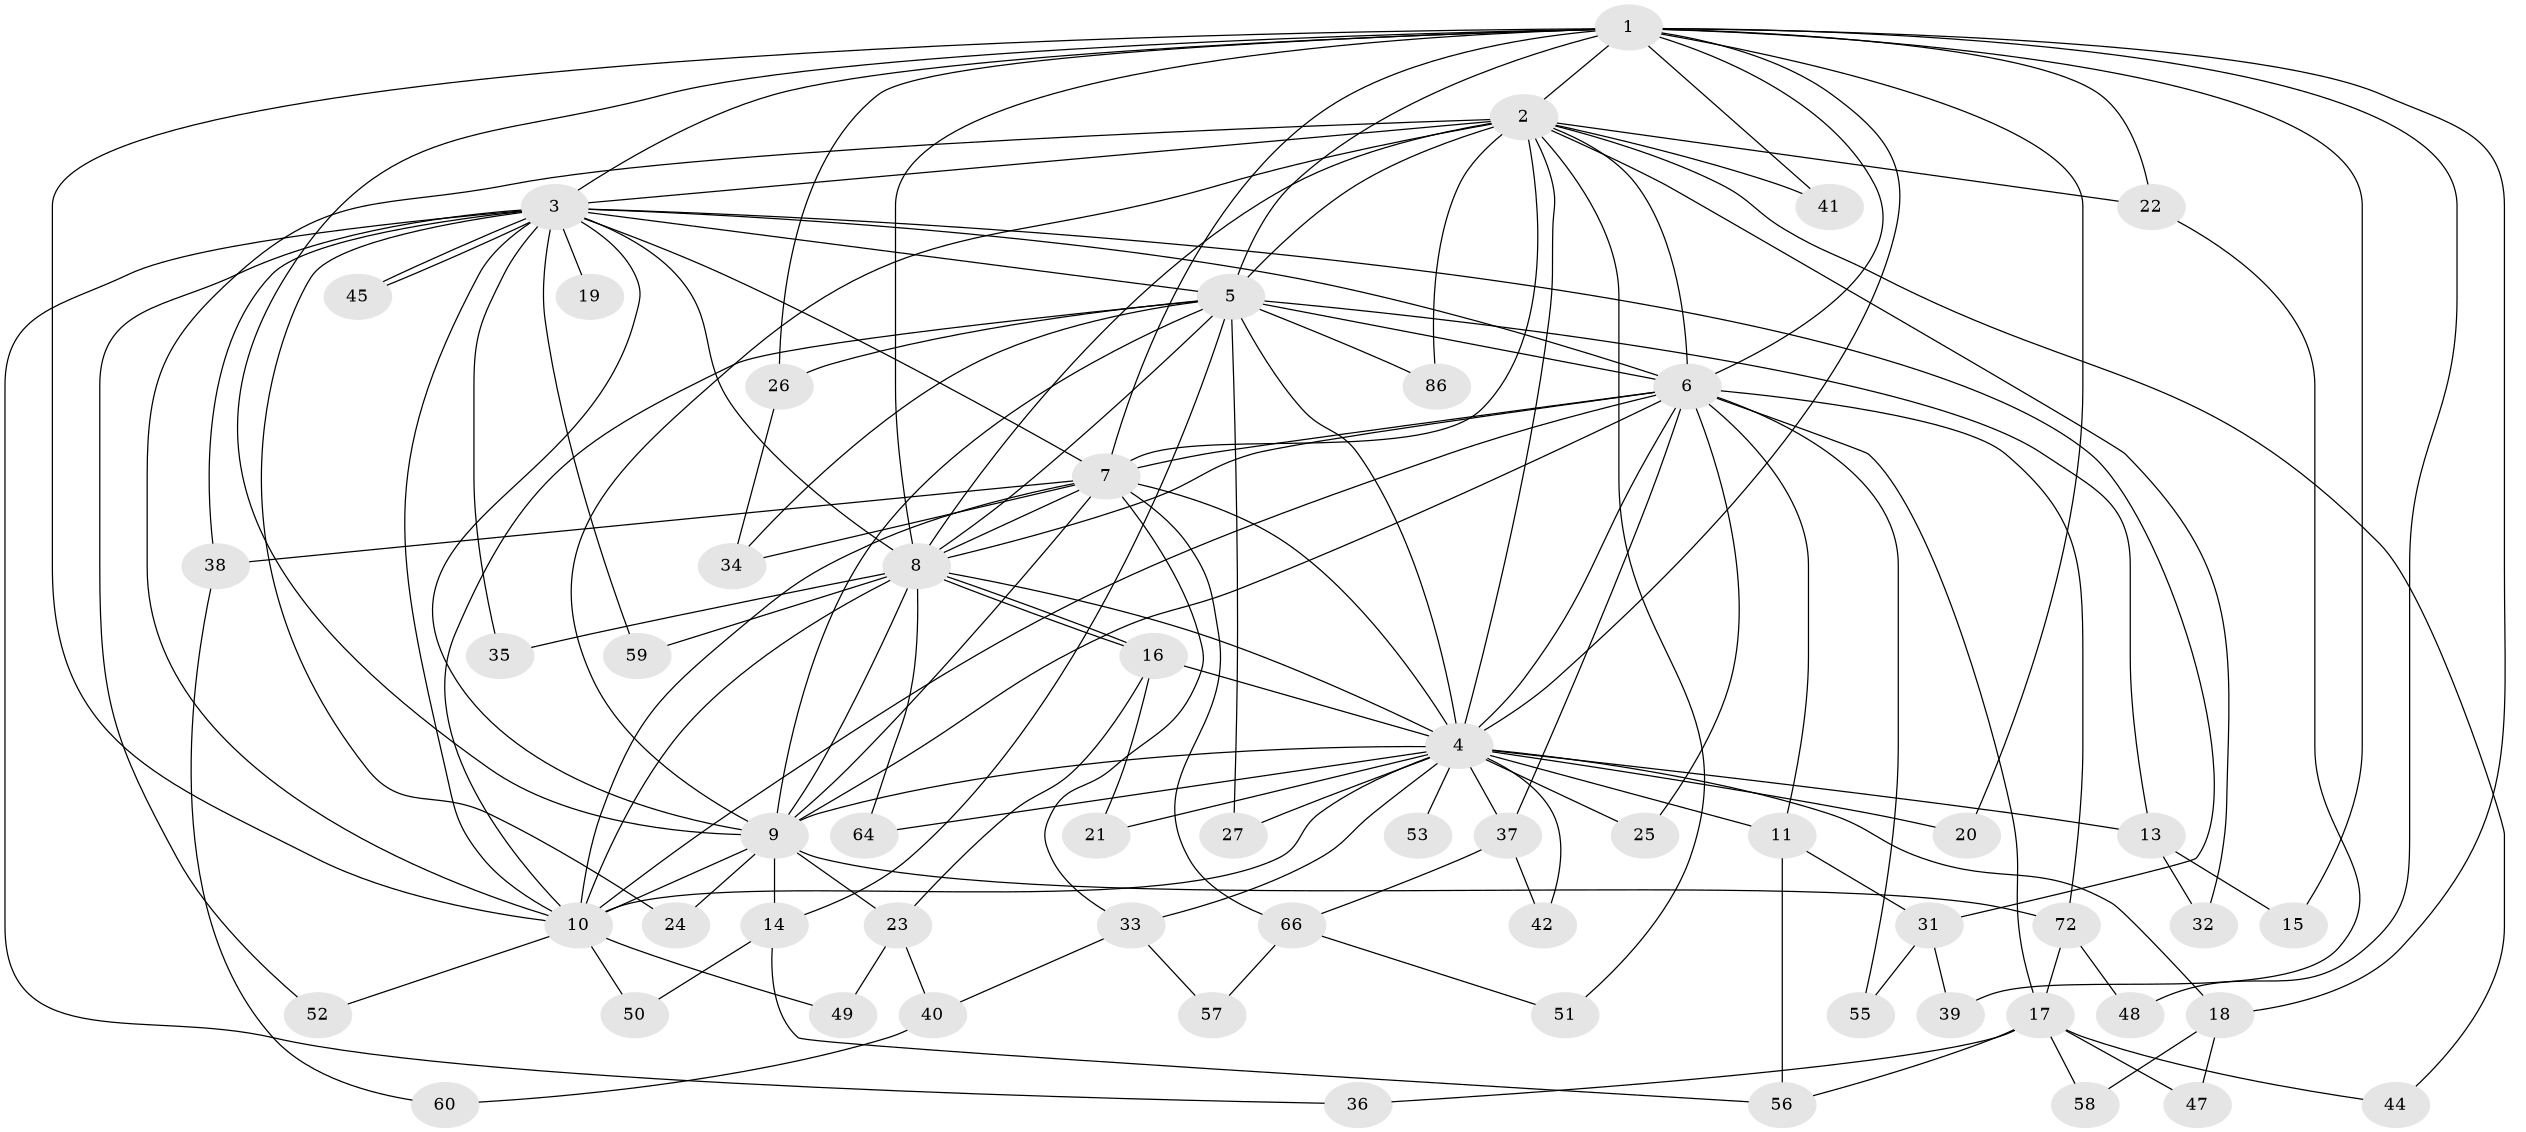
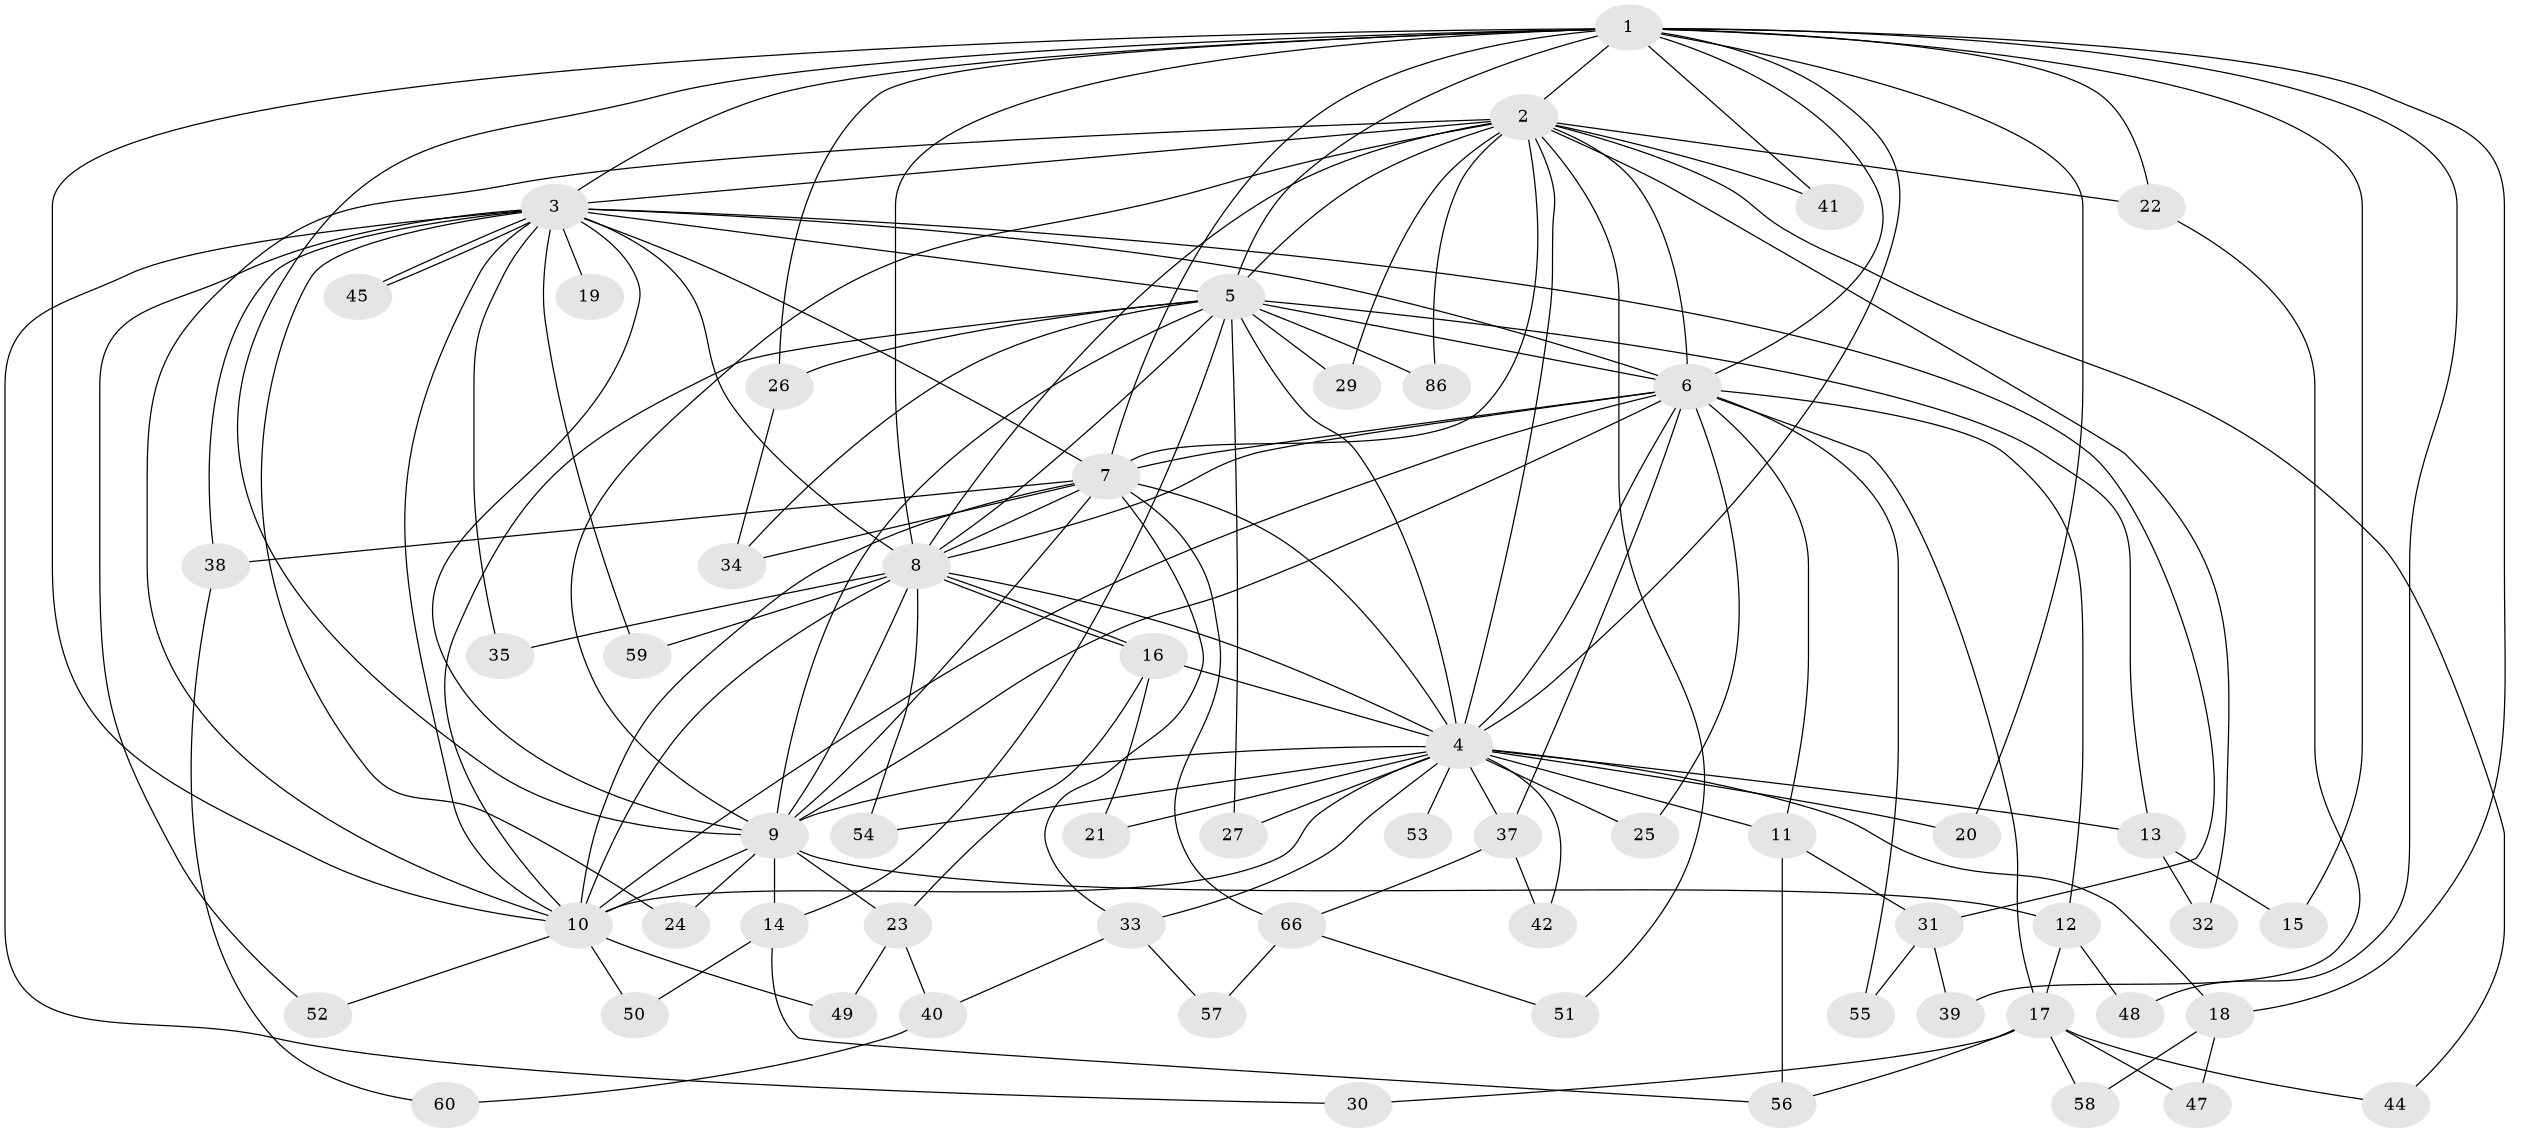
none -> (1347, 387)
(864, 836) -> (864, 836)
(2067, 925) -> (2067, 925)
(1358, 1105) -> (1358, 1105)
